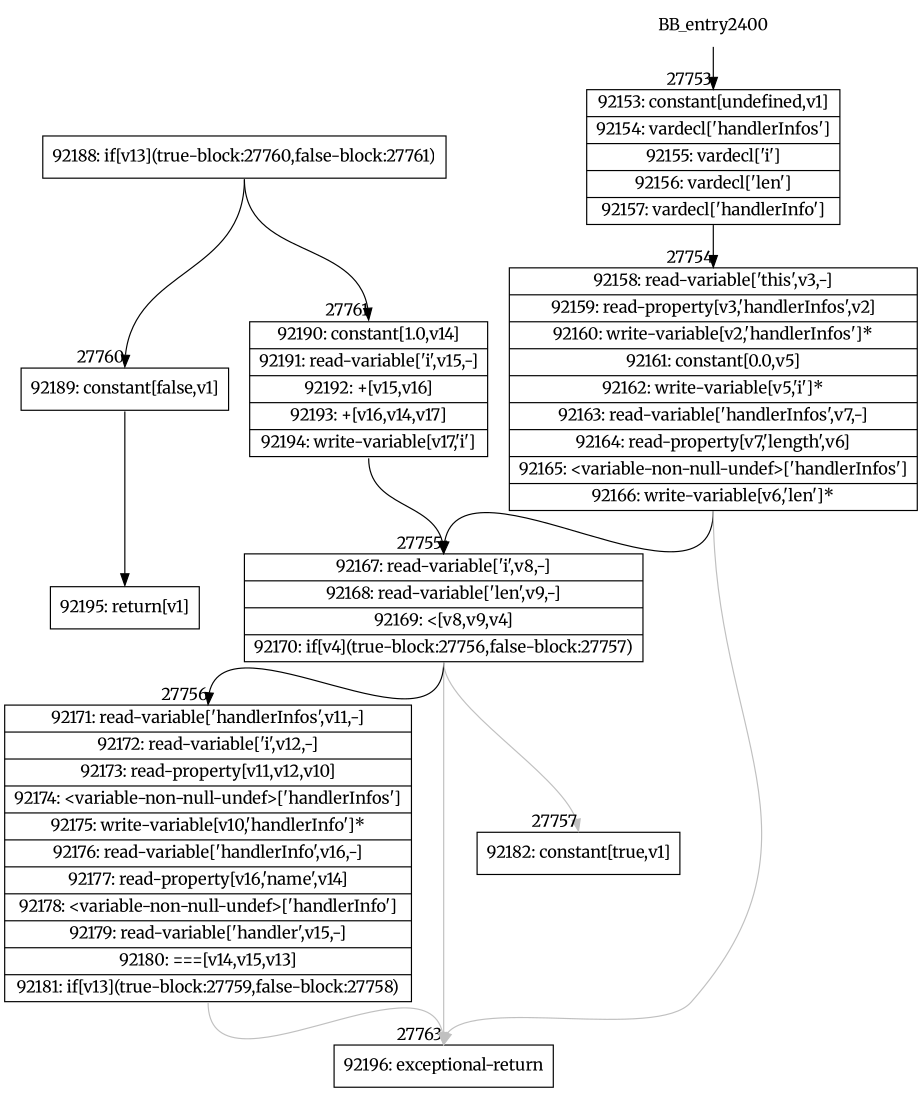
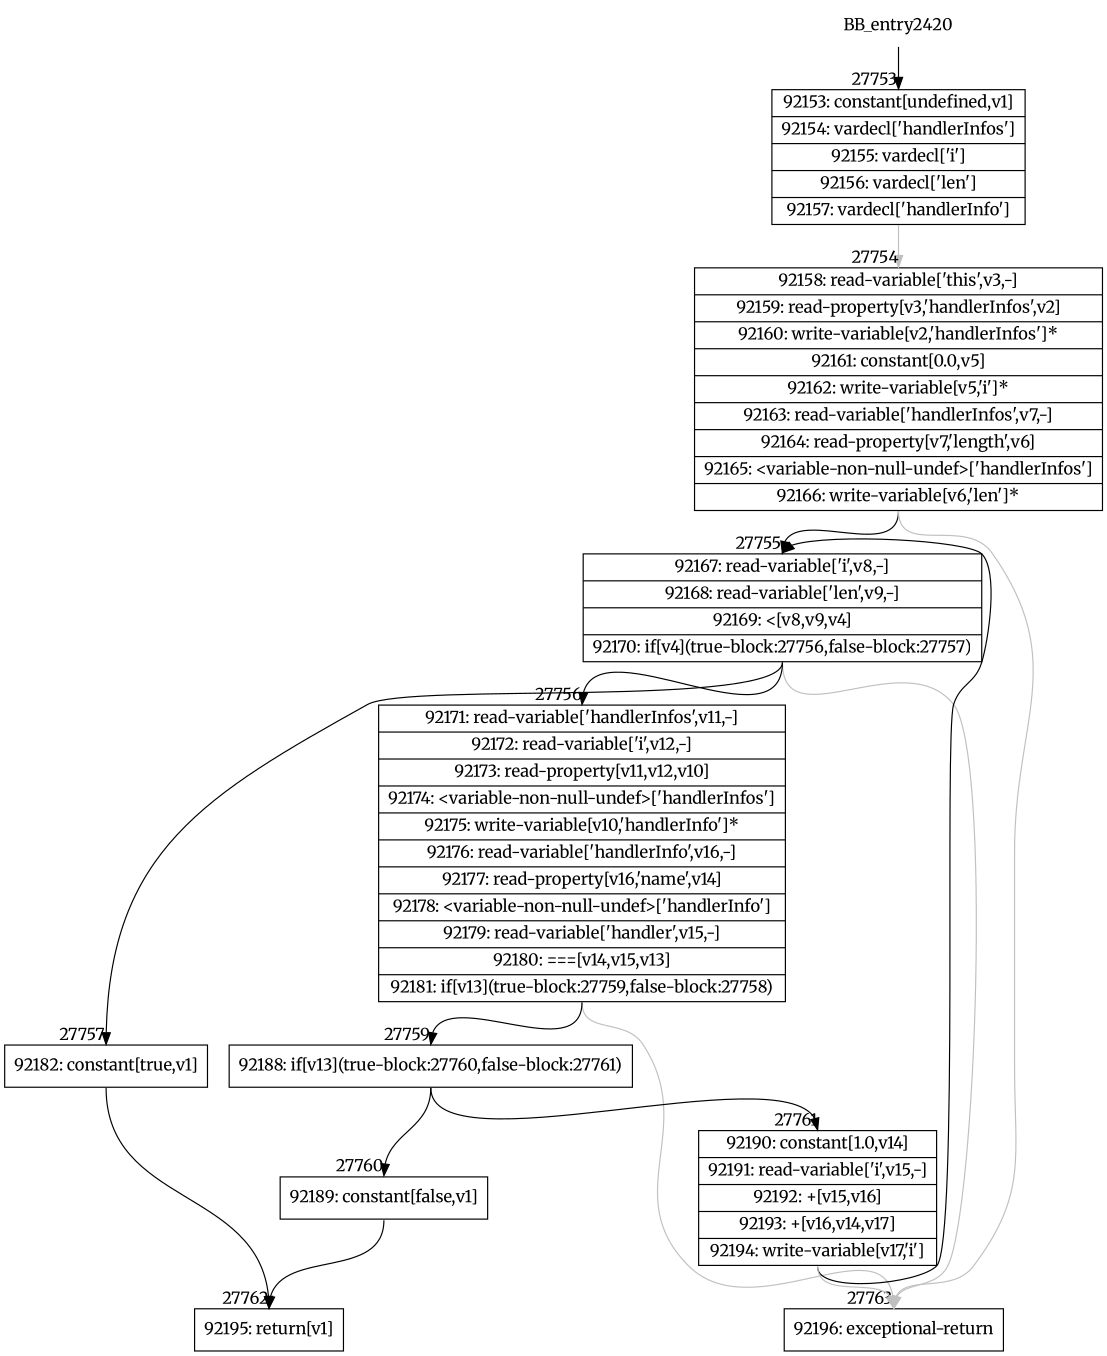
(713, 26) -> (899, 26)
(713, 240) -> (899, 240)
(507, 743) -> (357, 710)
none -> (512, 1024)
none -> (182, 1195)
none -> (850, 1287)
